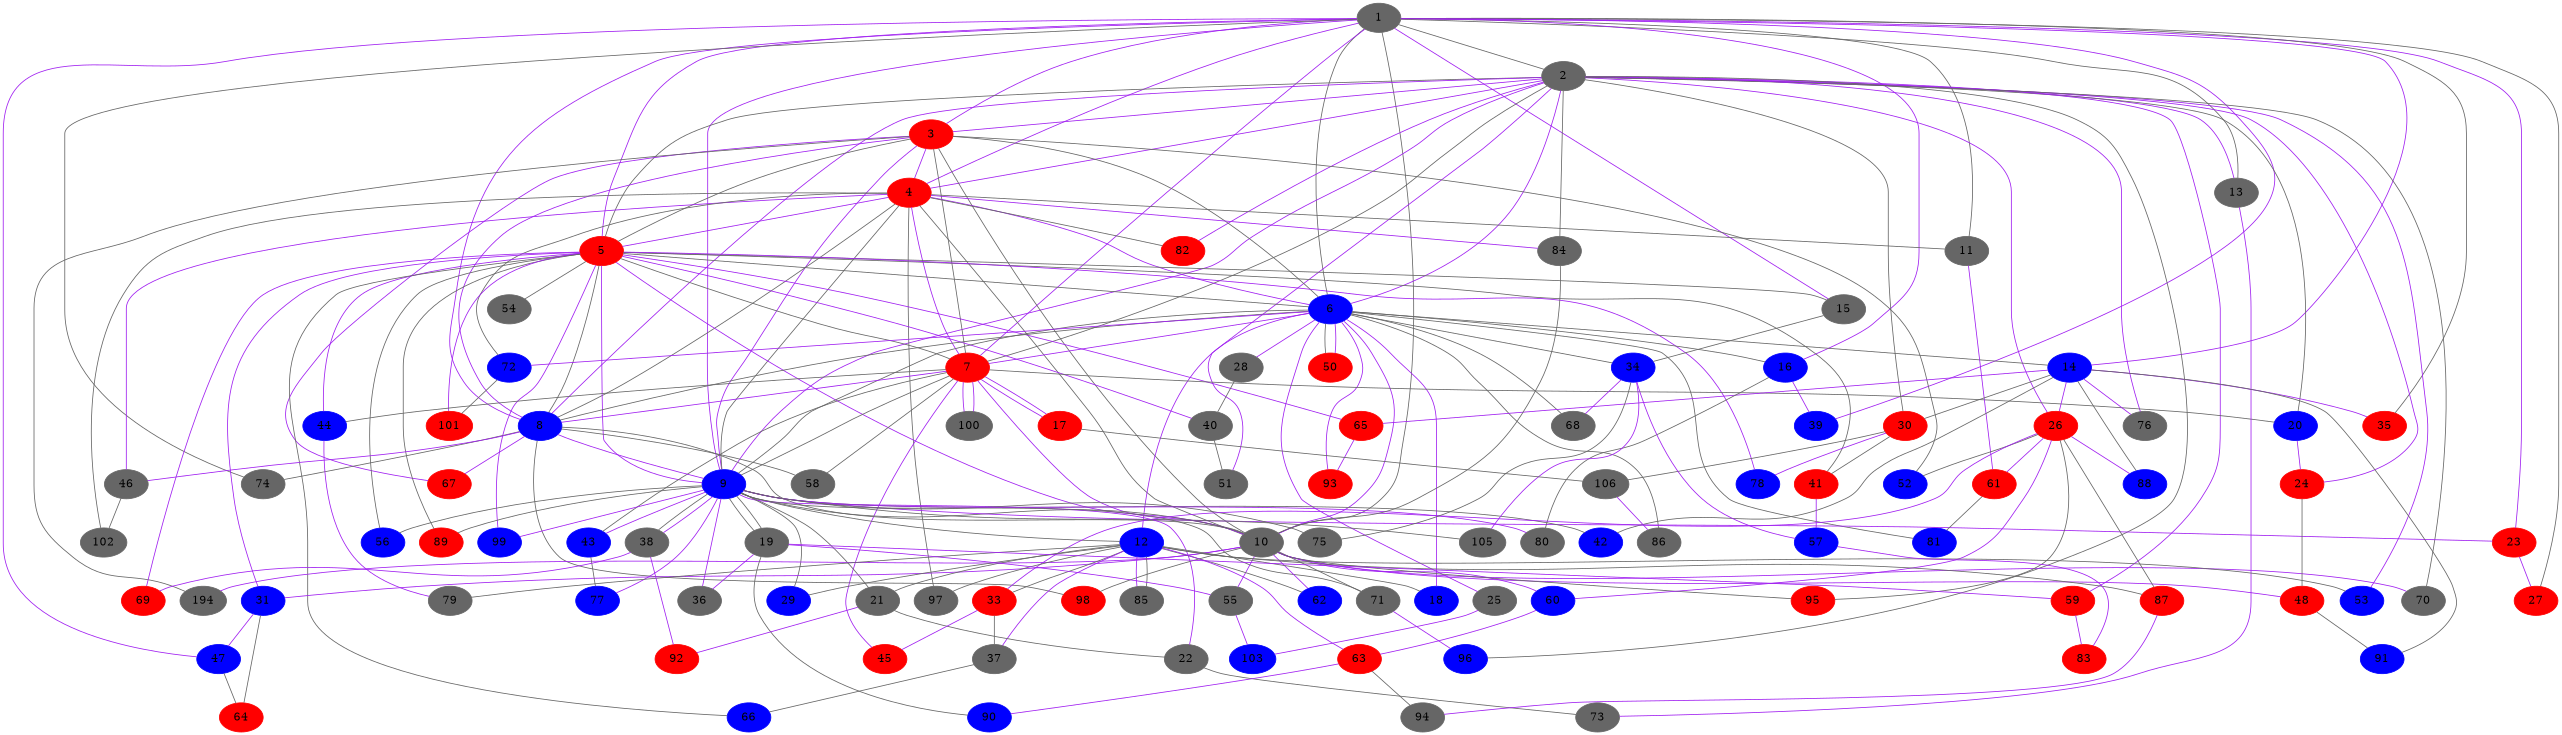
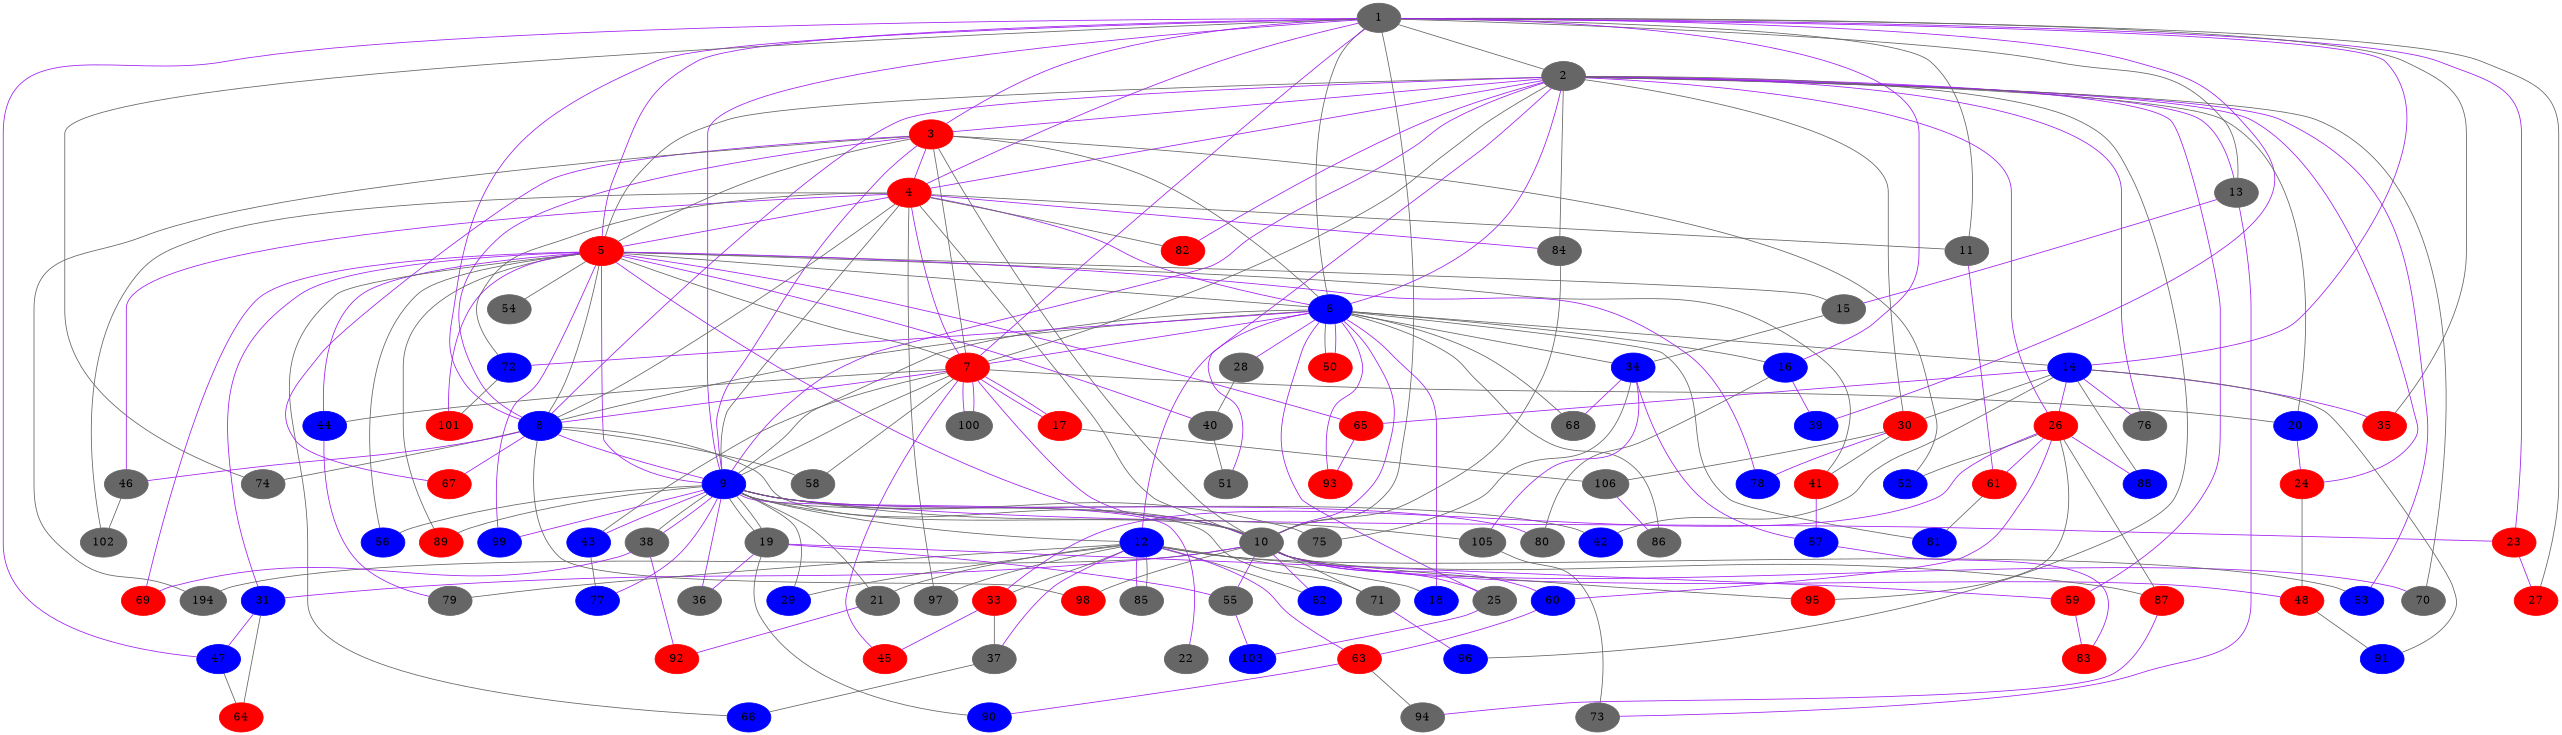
(1611, 164) -> (2041, 252)
(730, 561) -> (730, 561)
none -> (1378, 572)
(1028, 642) -> none
(1389, 695) -> (1592, 604)
